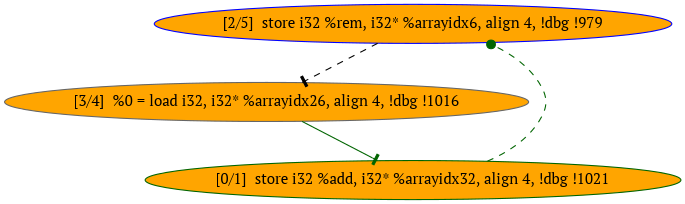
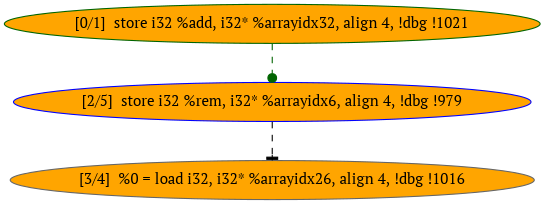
(337, 140) -> none
